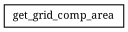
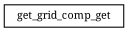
(64, 16) -> (64, 16)
